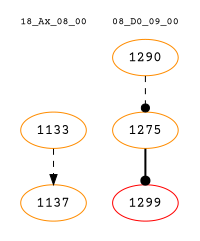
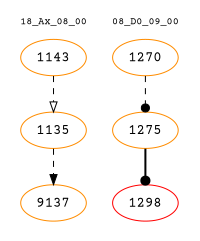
none -> (54, 58)
(145, 58) -> (145, 58)
(54, 130) -> (54, 130)
(54, 203) -> (54, 203)
(145, 203) -> (145, 203)
